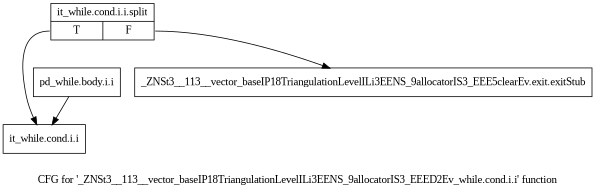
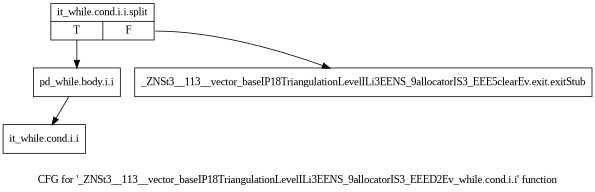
(23, 67) -> (77, 50)
